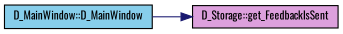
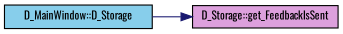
(78, 17) -> (78, 17)
